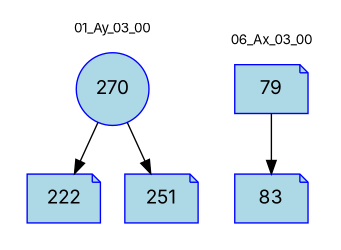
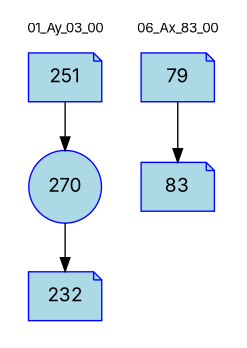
(272, 41) -> (178, 29)
(136, 142) -> (65, 119)
(64, 199) -> (65, 296)
